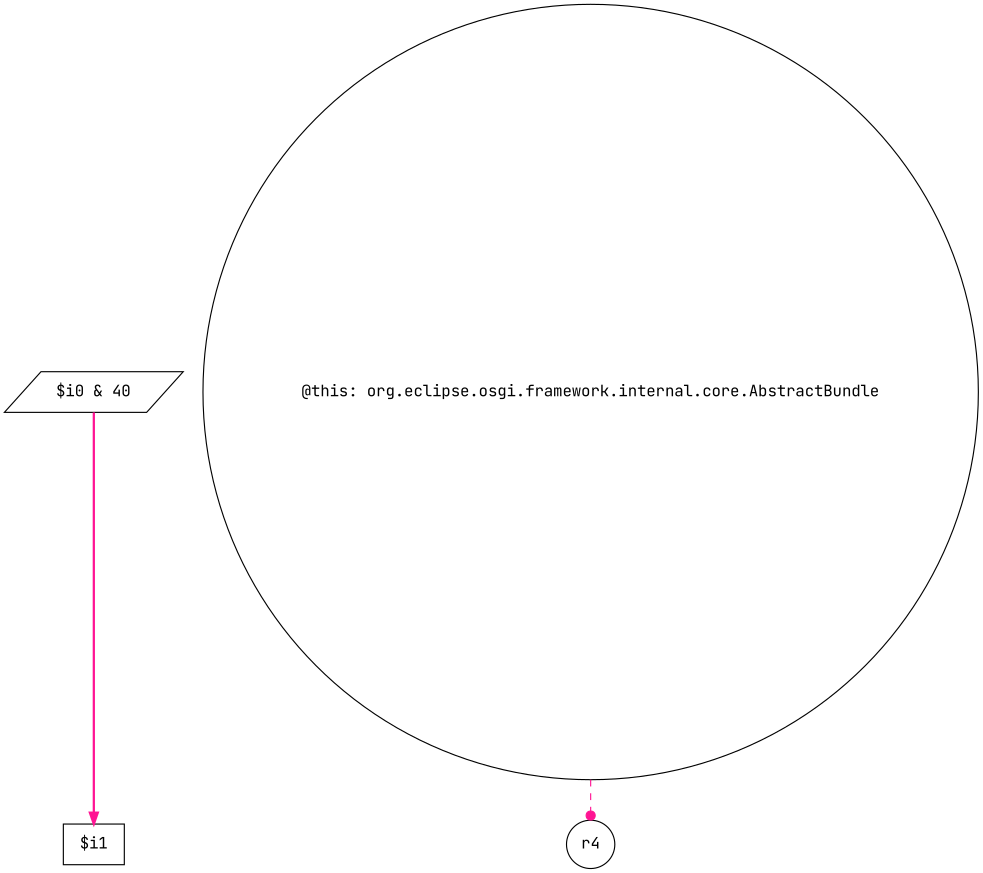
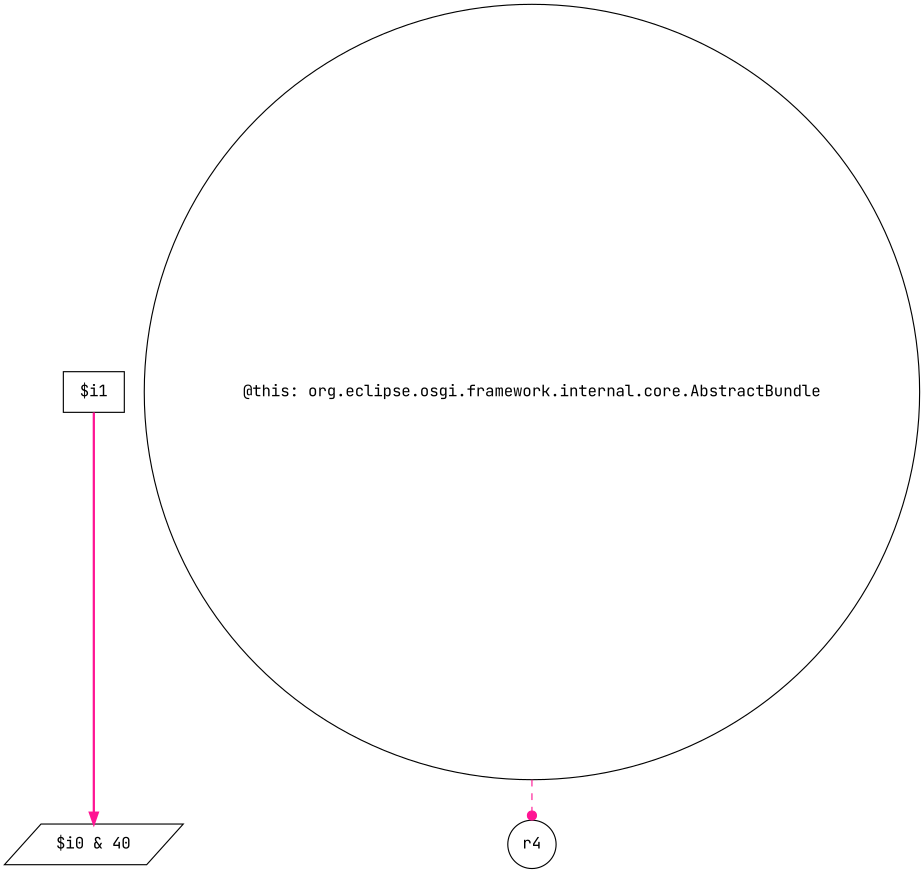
(94, 612) -> (94, 612)
